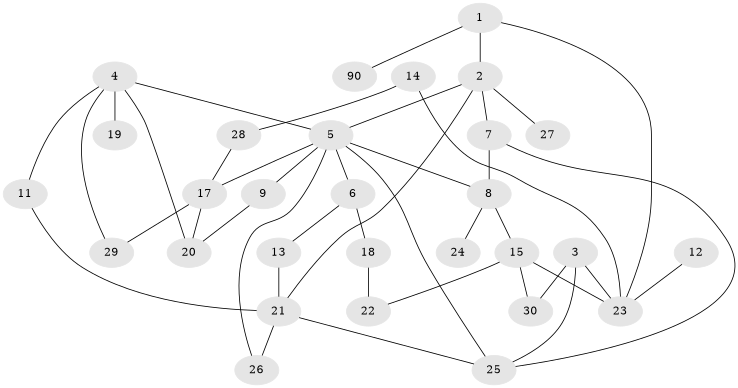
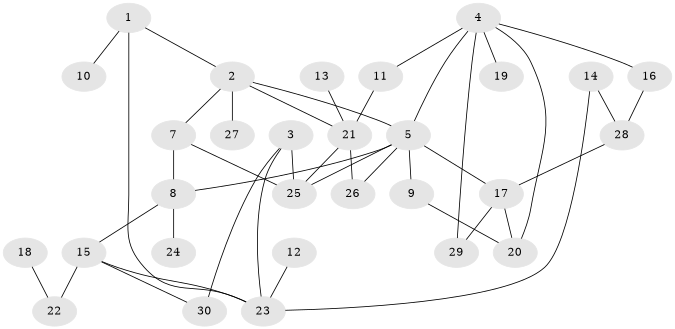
(355, 77) -> (84, 77)
none -> (650, 77)
(353, 194) -> none
